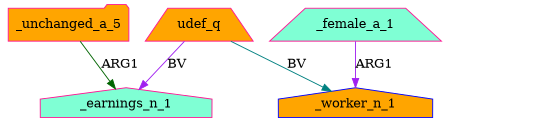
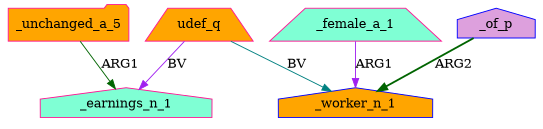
none -> (496, 25)
